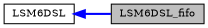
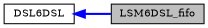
(39, 14) -> (39, 14)
